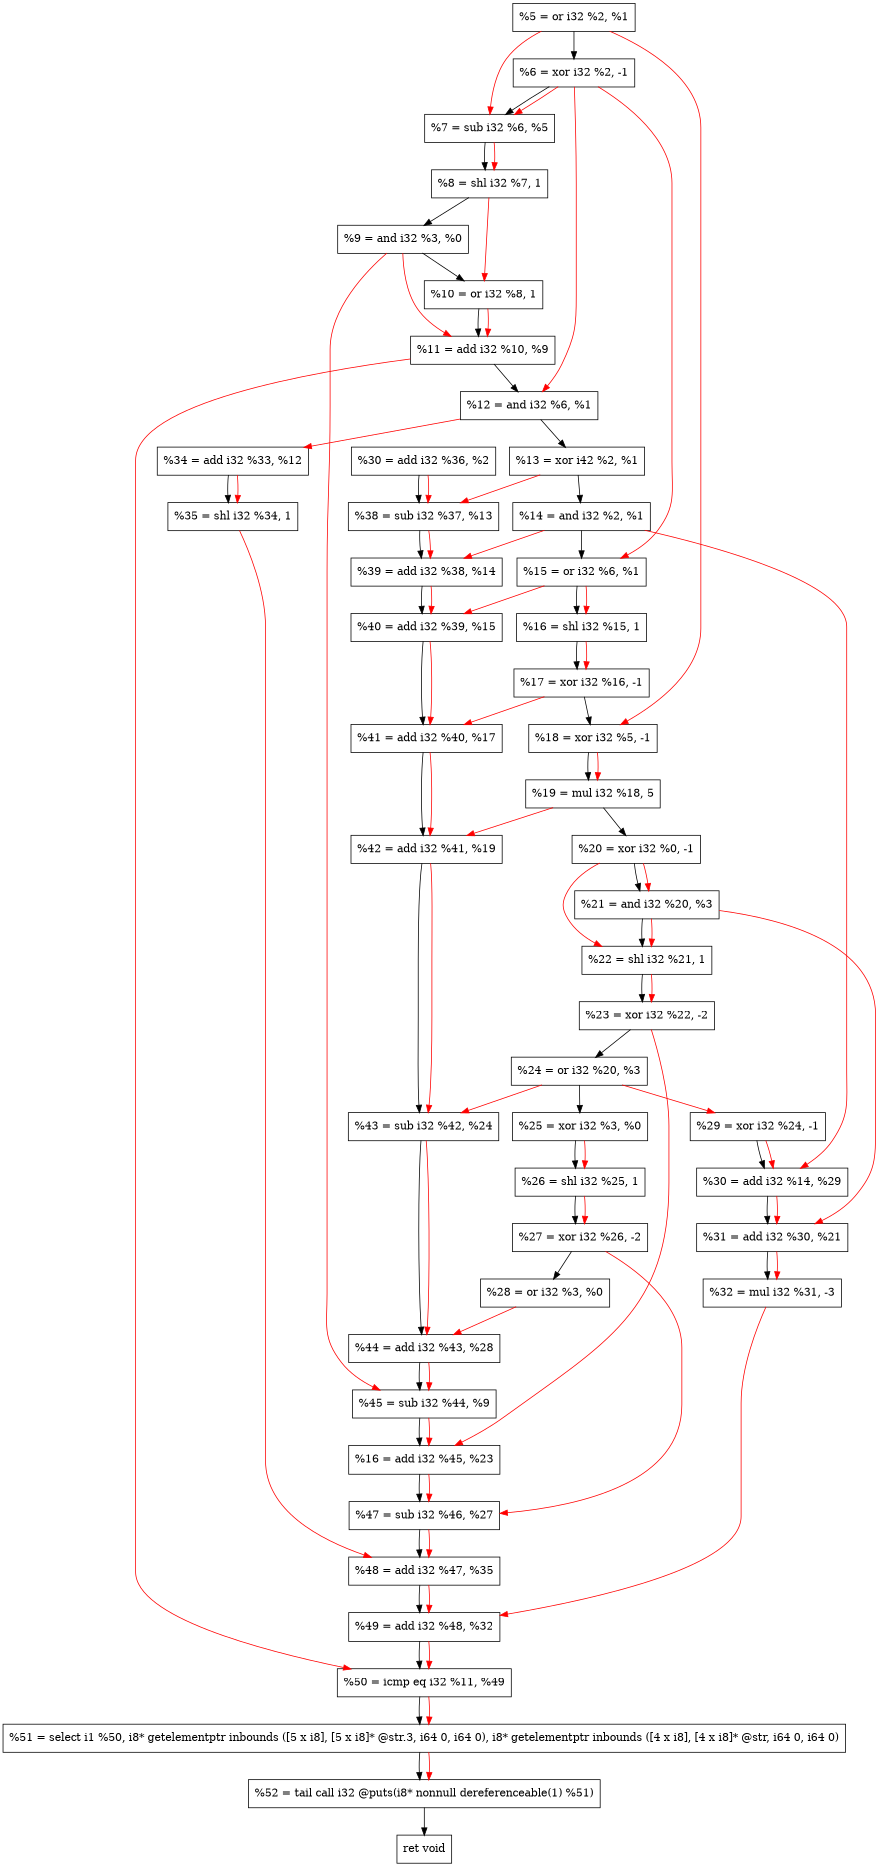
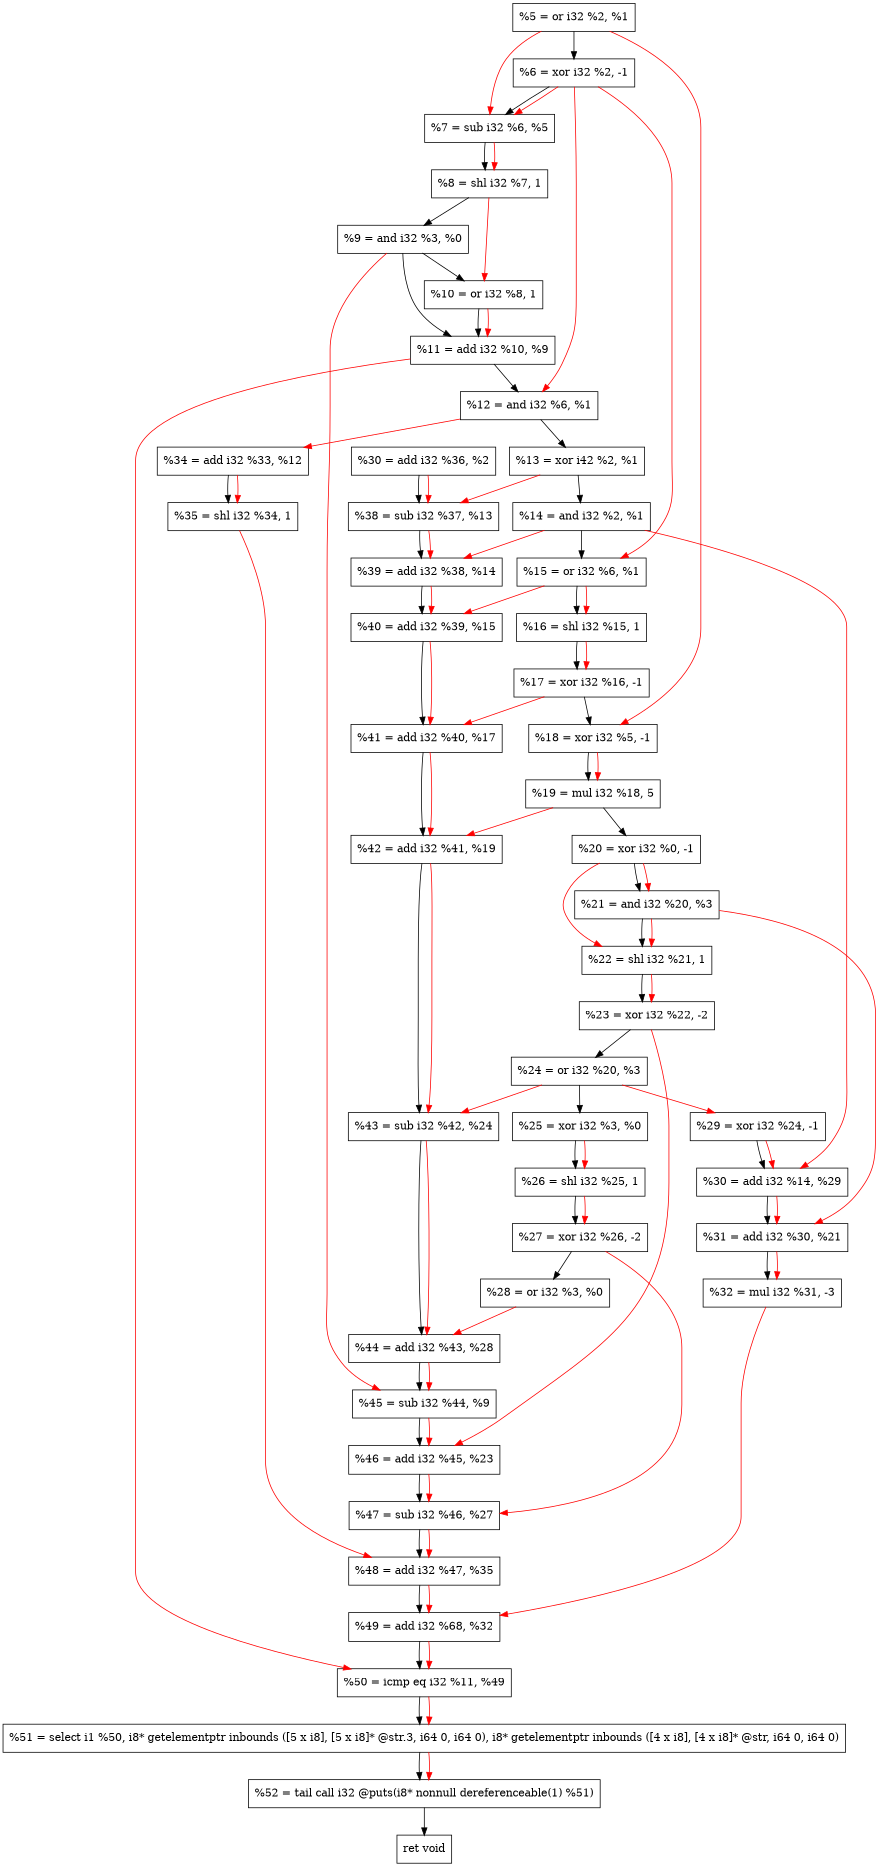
(412, 299) -> (412, 299)
(424, 1460) -> (424, 1460)
(424, 1627) -> (424, 1627)
